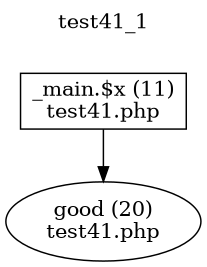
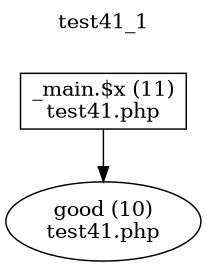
(103, 221) -> (103, 221)
